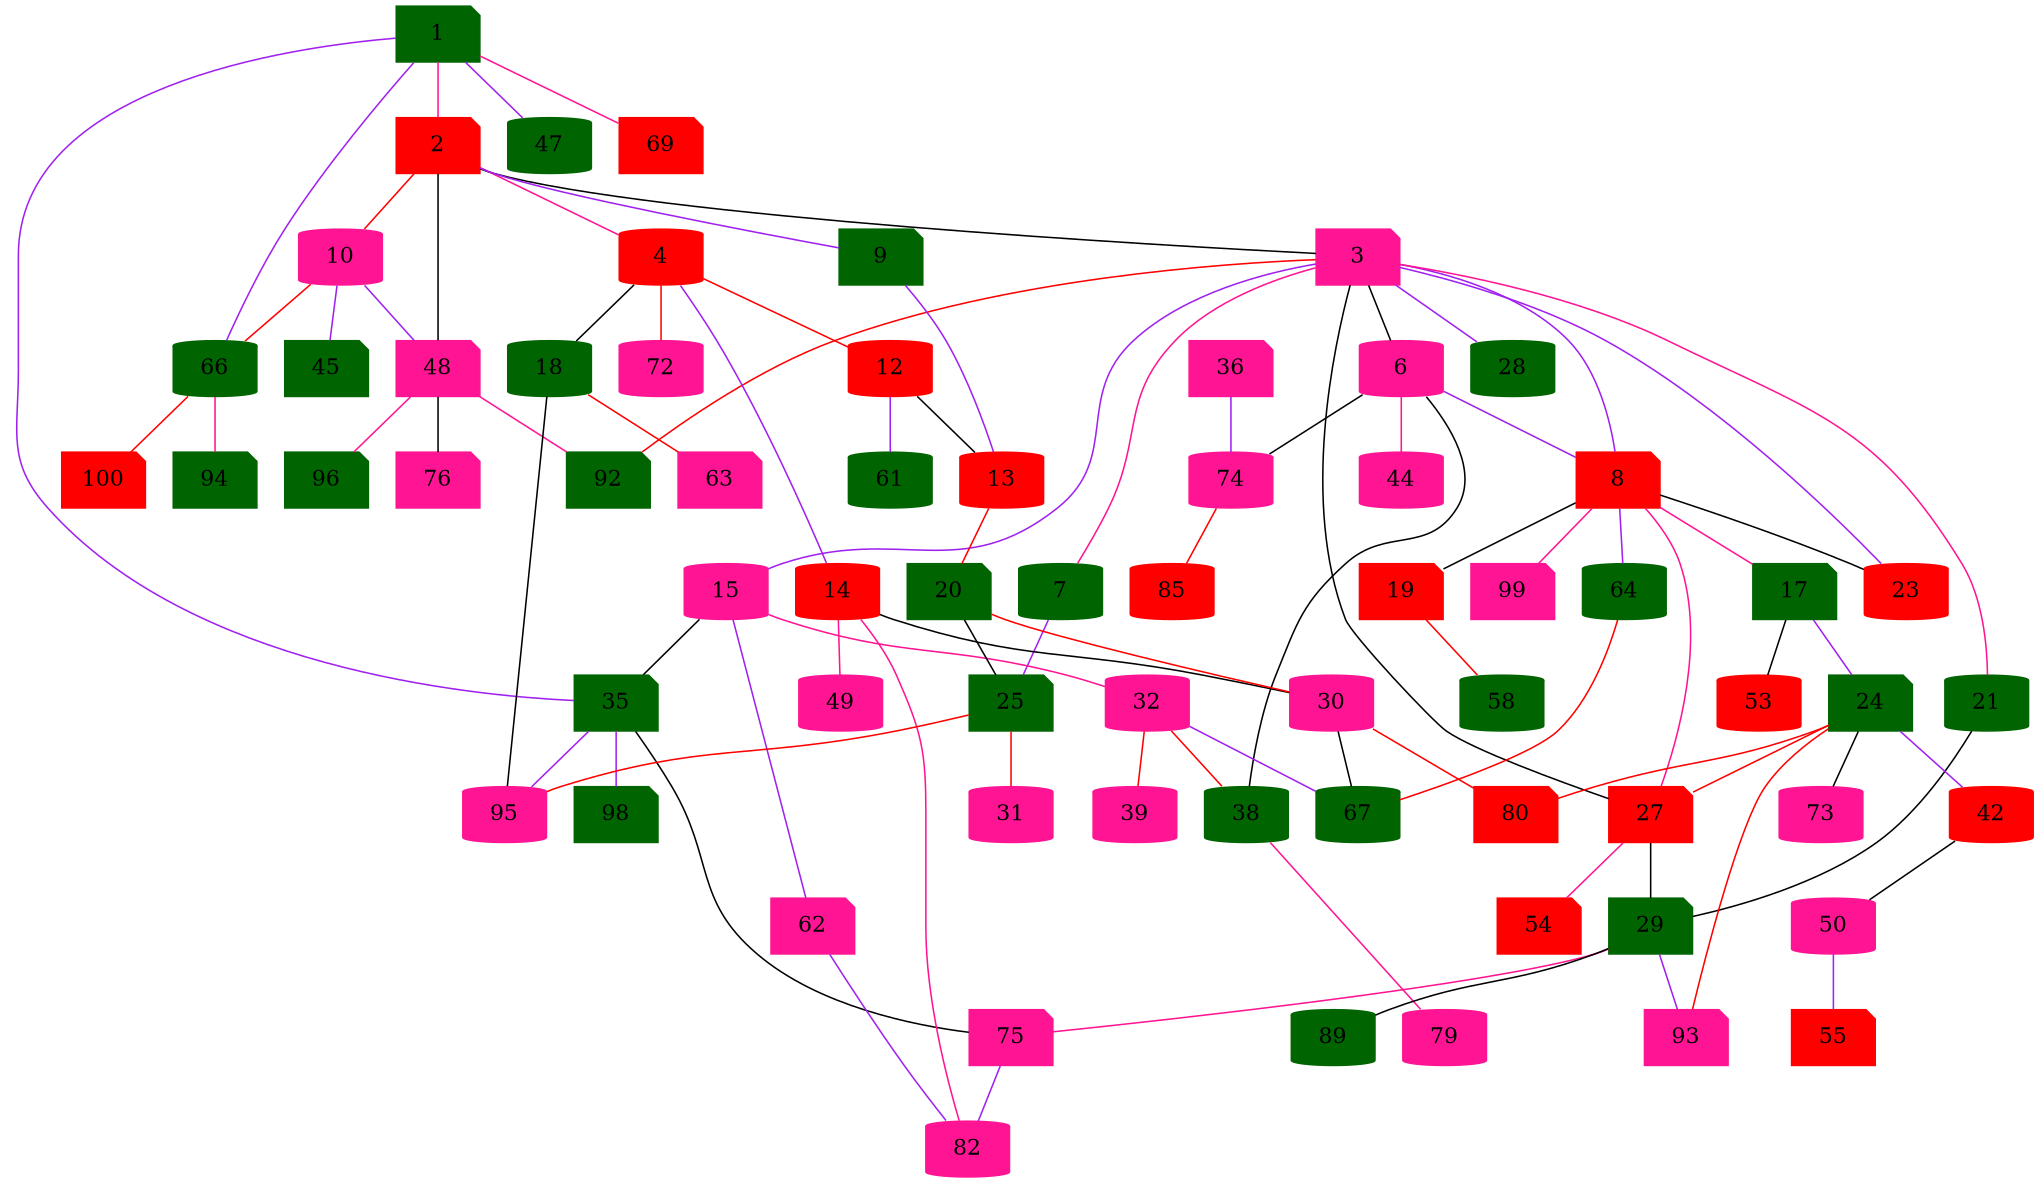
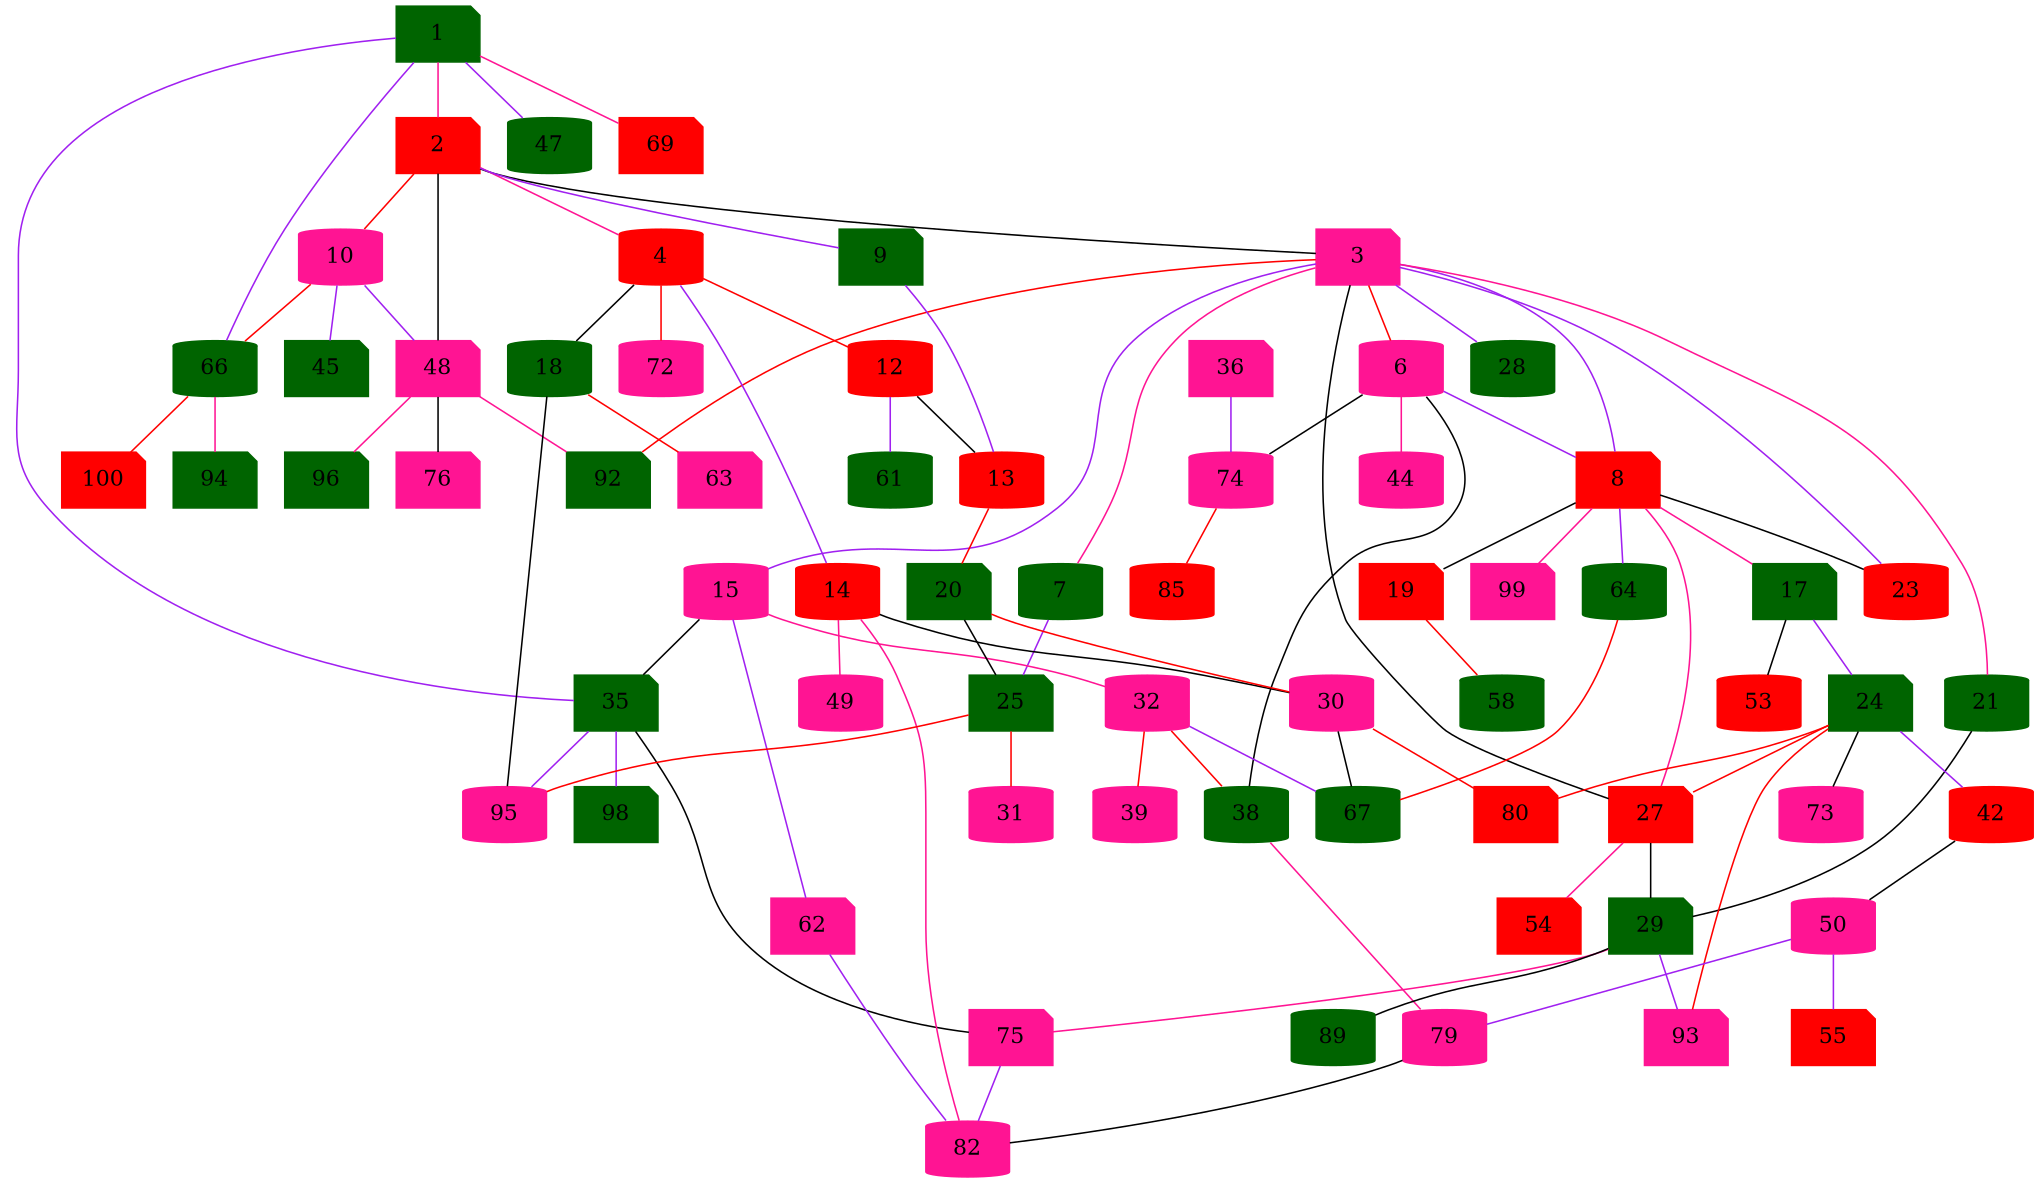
(1380, 313) -> (1380, 313)
none -> (1639, 982)
none -> (1208, 1111)
